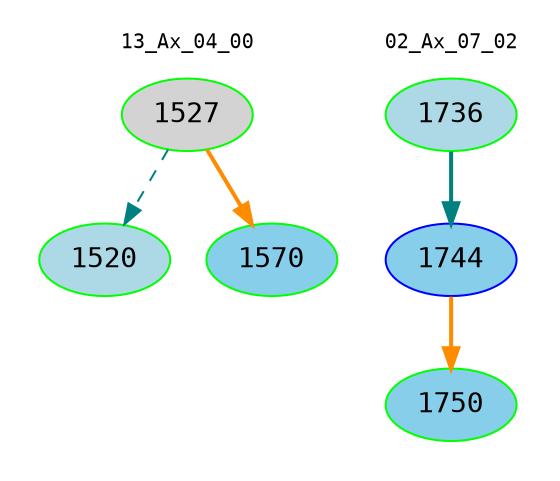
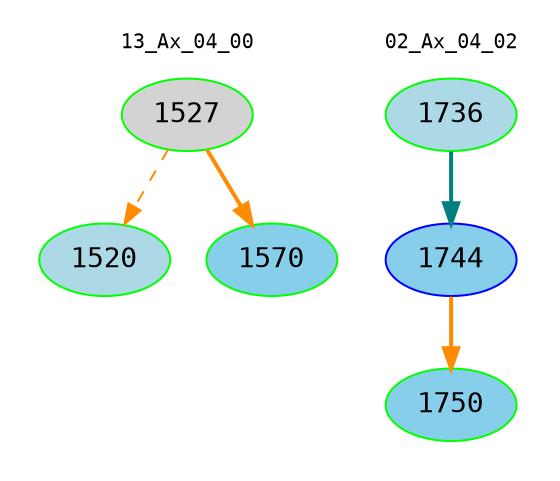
(452, 43) -> (452, 43)
(151, 178) -> (151, 178)
